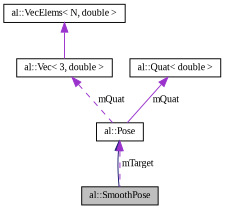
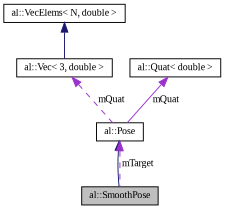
(64, 45) -> (64, 45)
